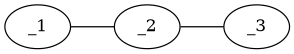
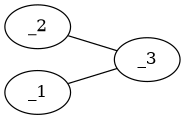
(93, 27) -> (93, 76)
